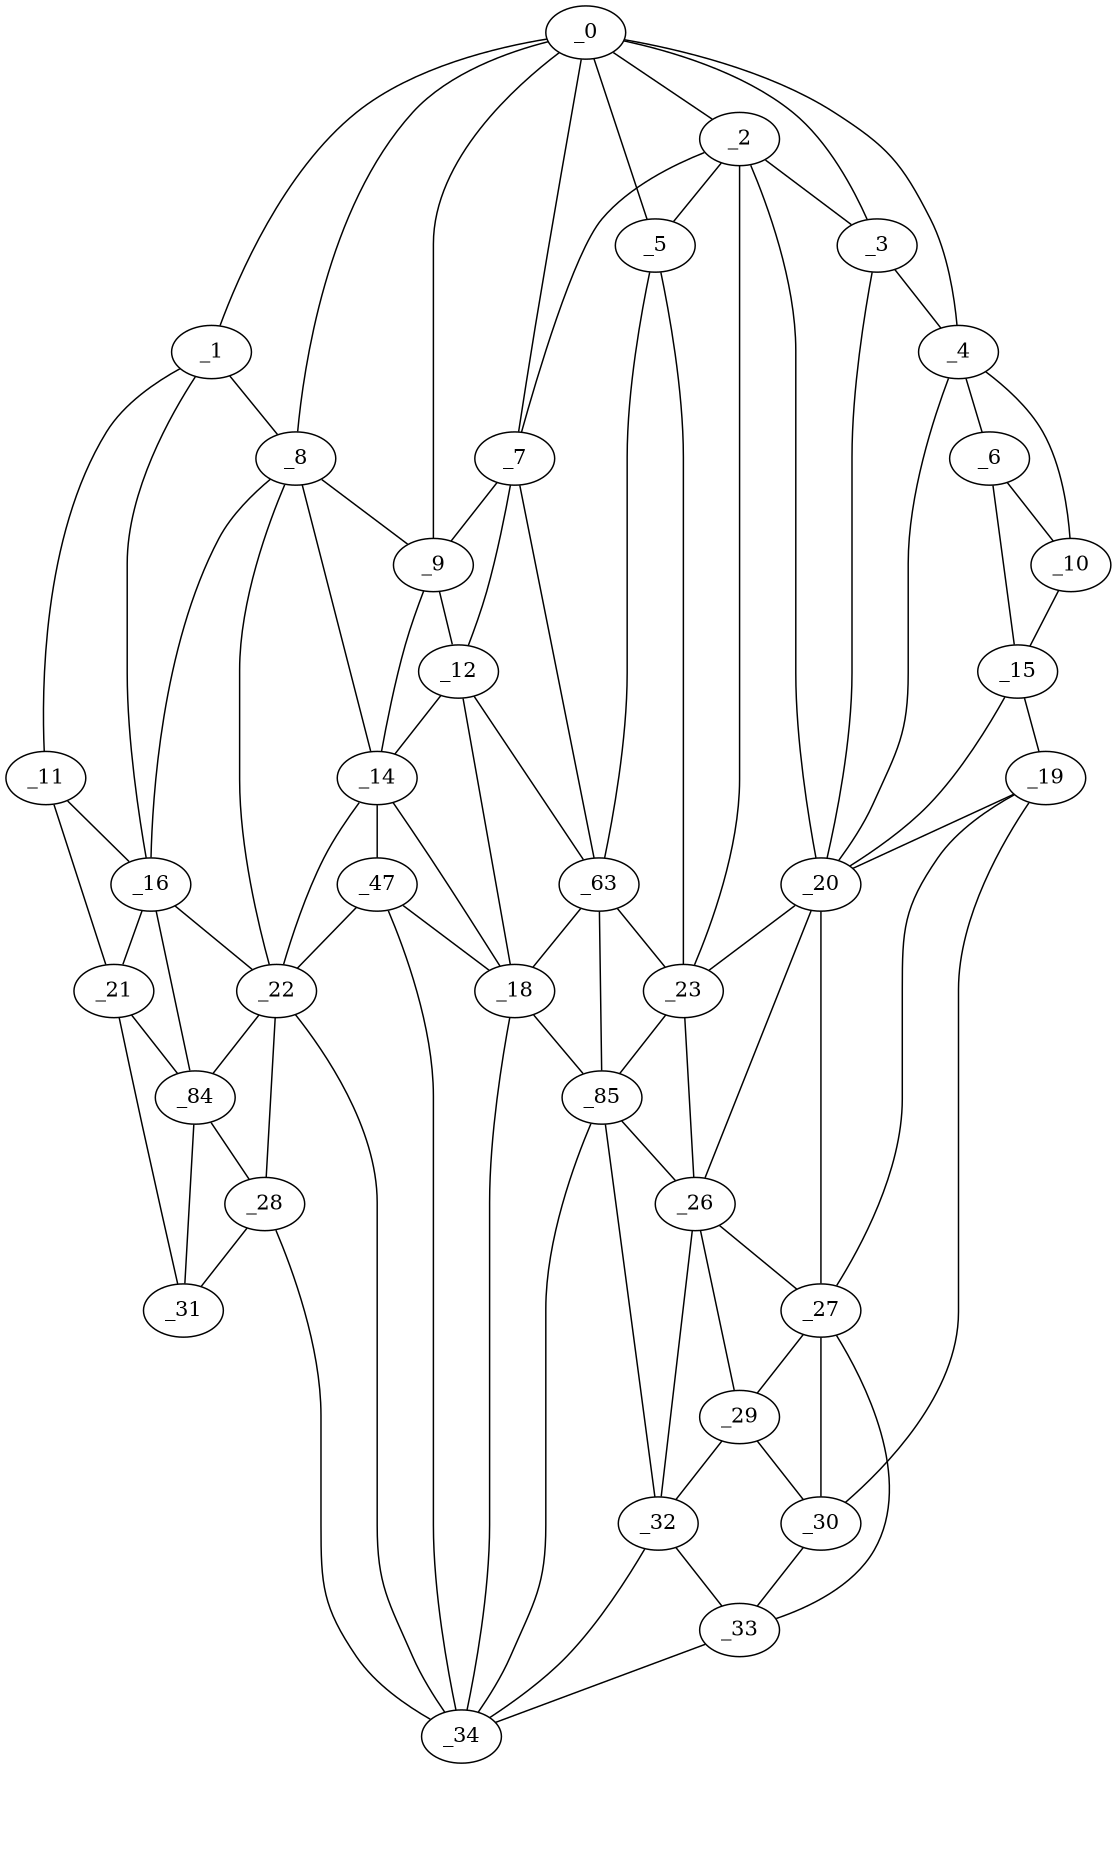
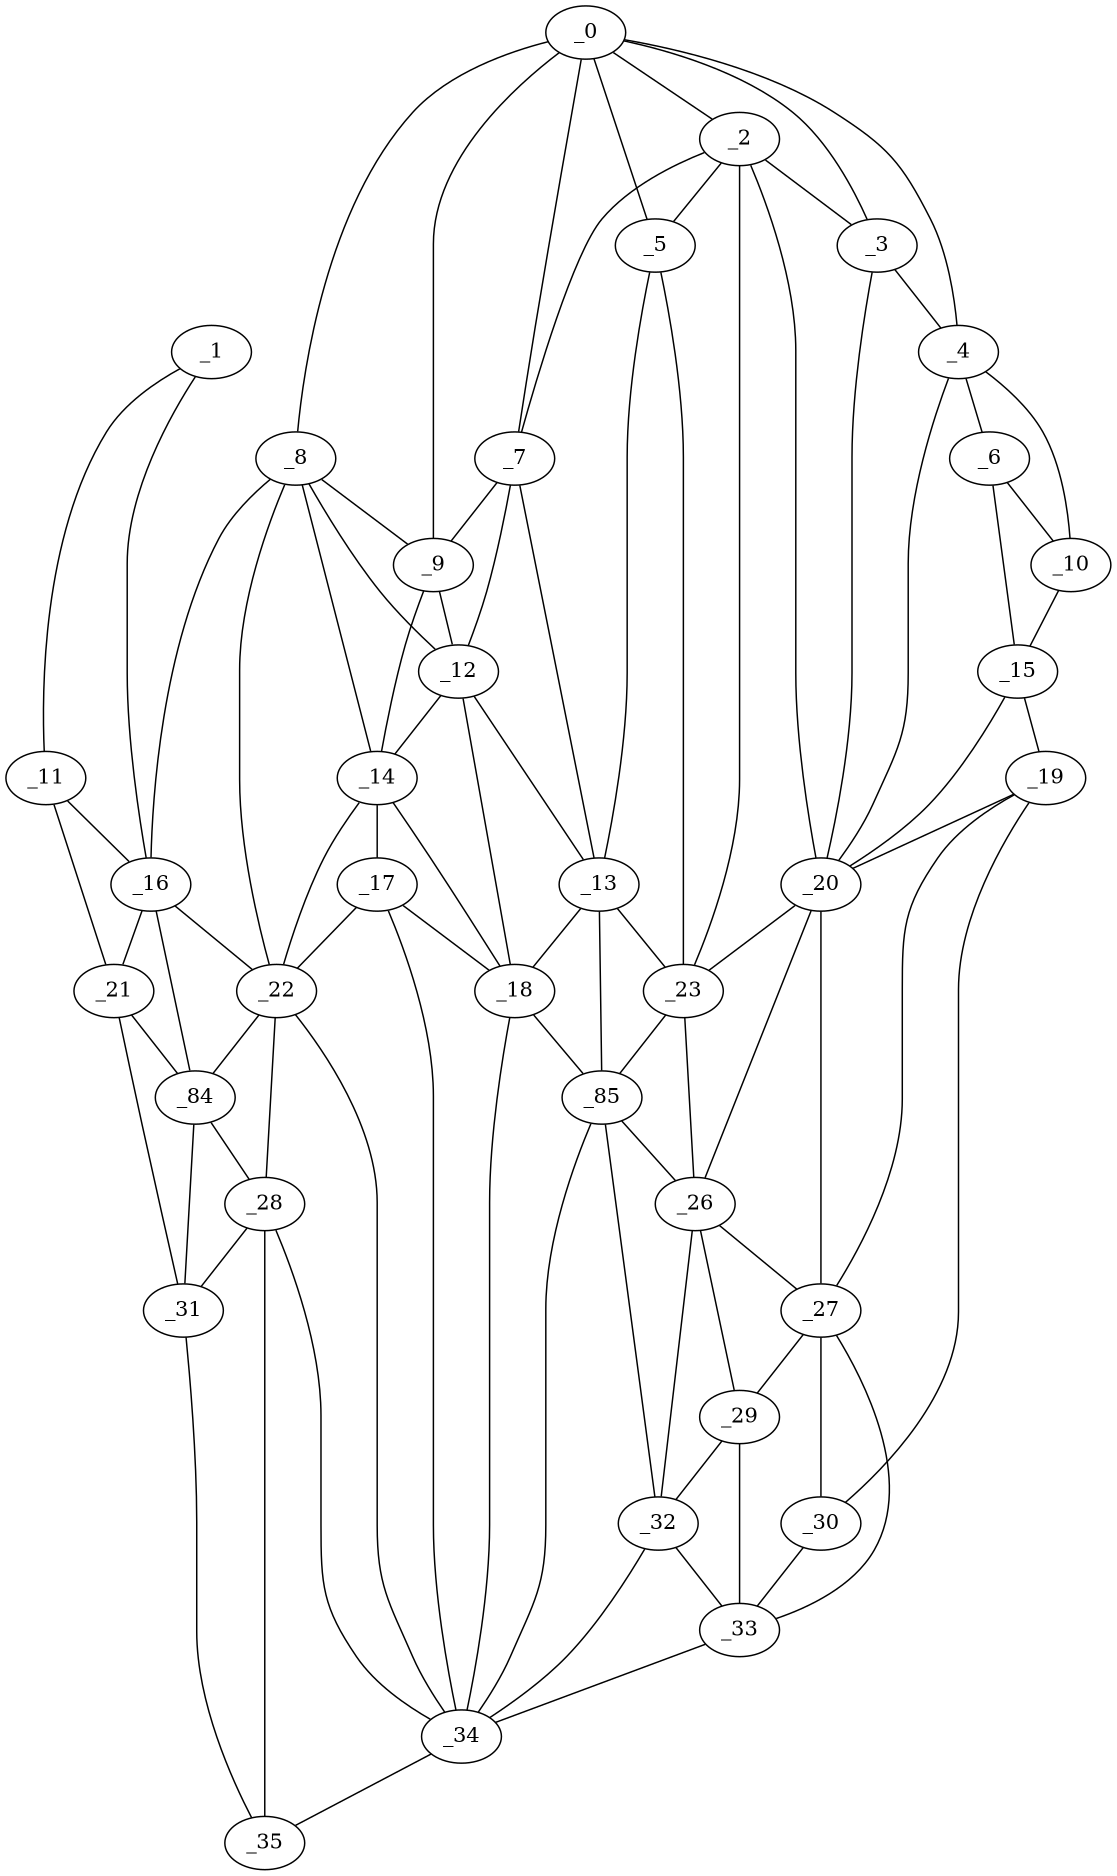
(338, 129) -> none
(254, 405) -> (365, 572)
(377, 885) -> (377, 885)
(599, 885) -> (599, 885)
(780, 1470) -> (740, 1523)
none -> (265, 1843)
